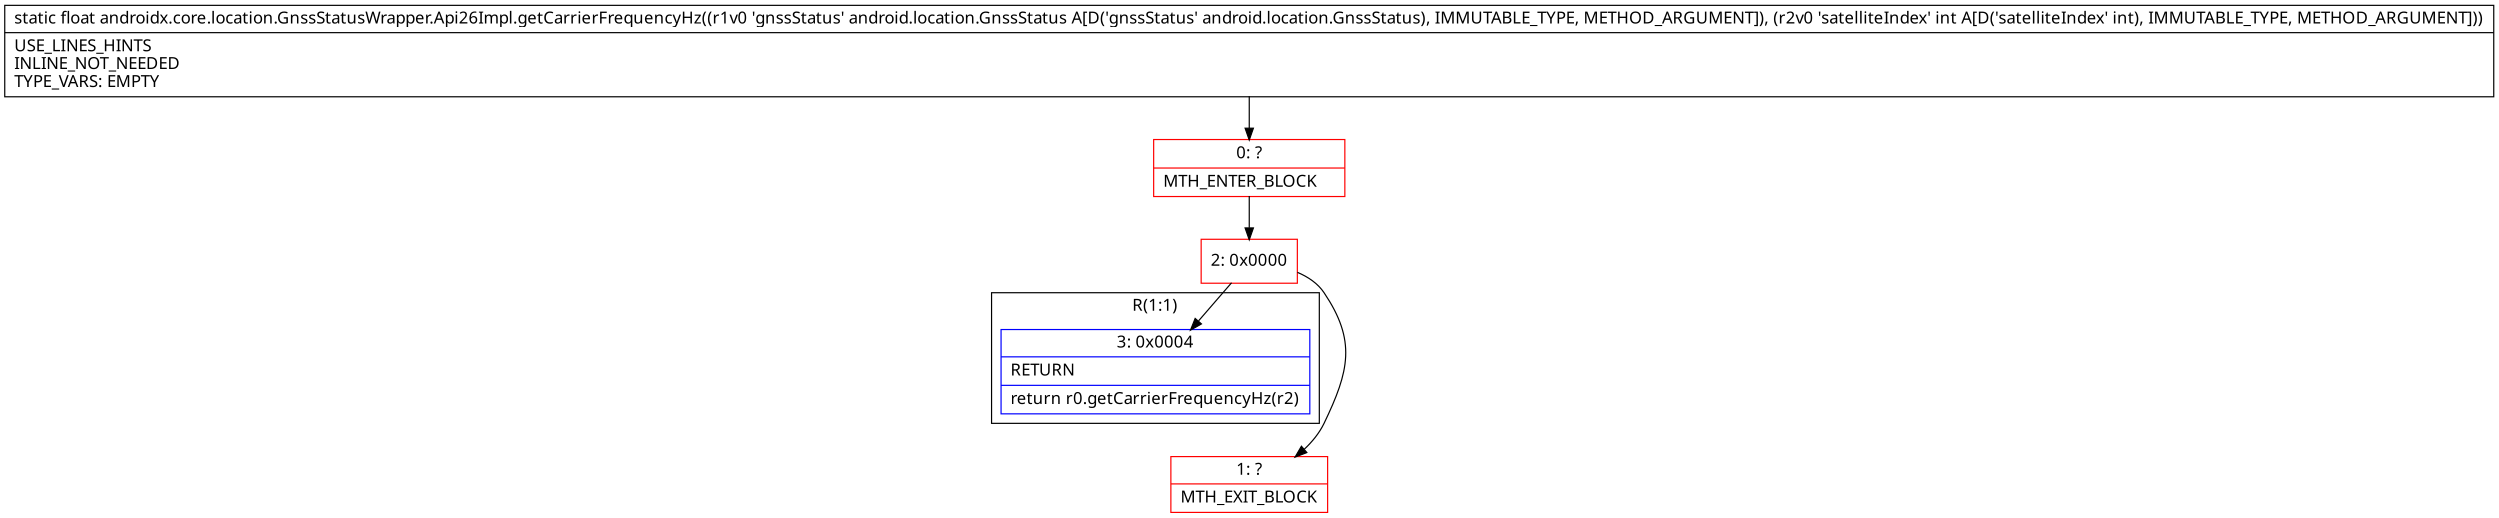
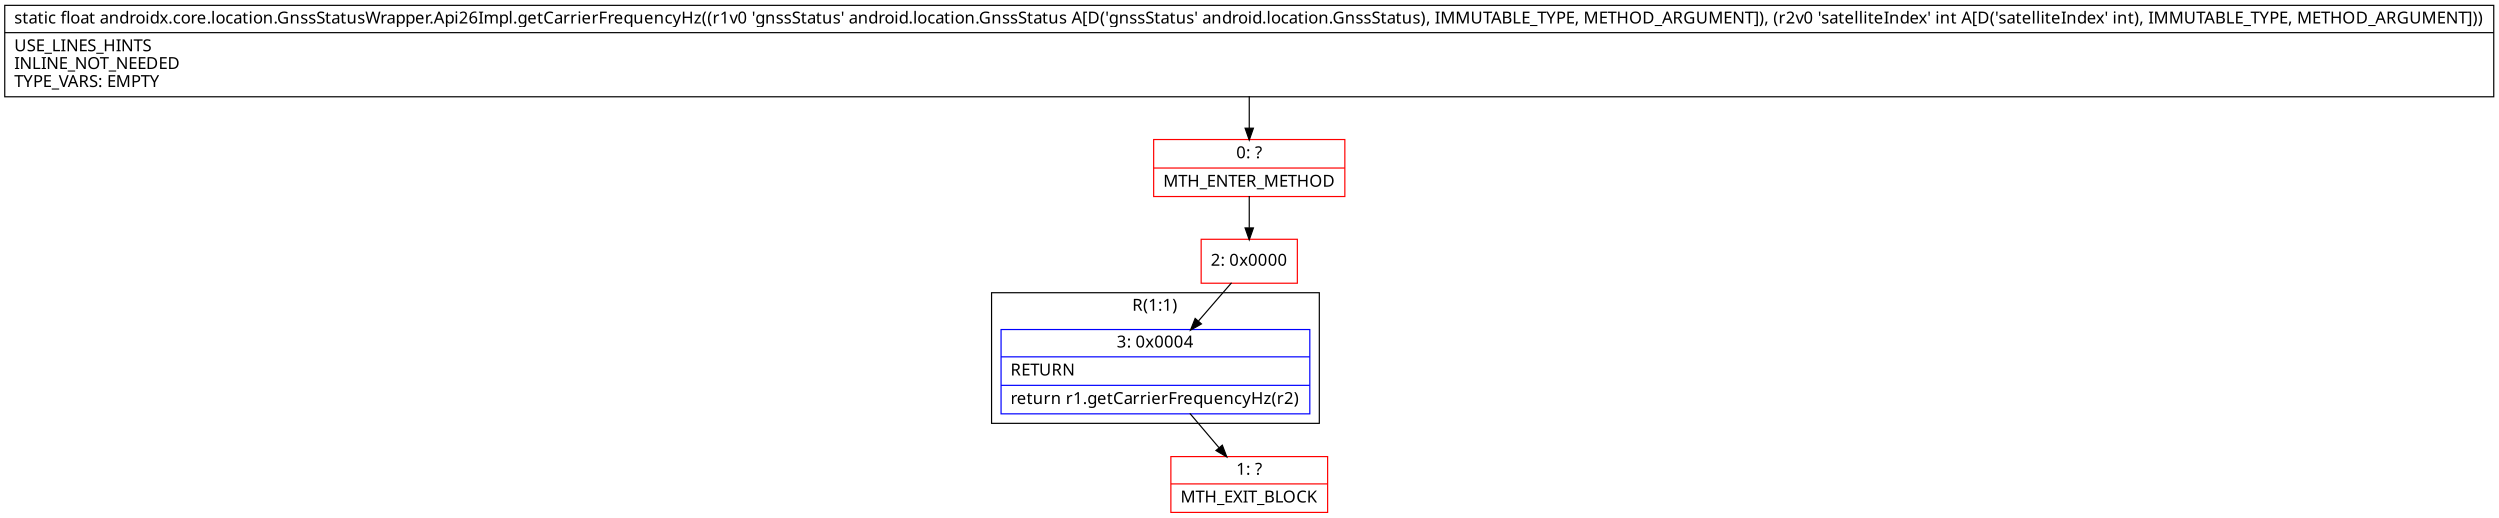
(1240, 182) -> (1249, 182)
(1346, 357) -> (1204, 431)
(1155, 399) -> (1155, 399)
